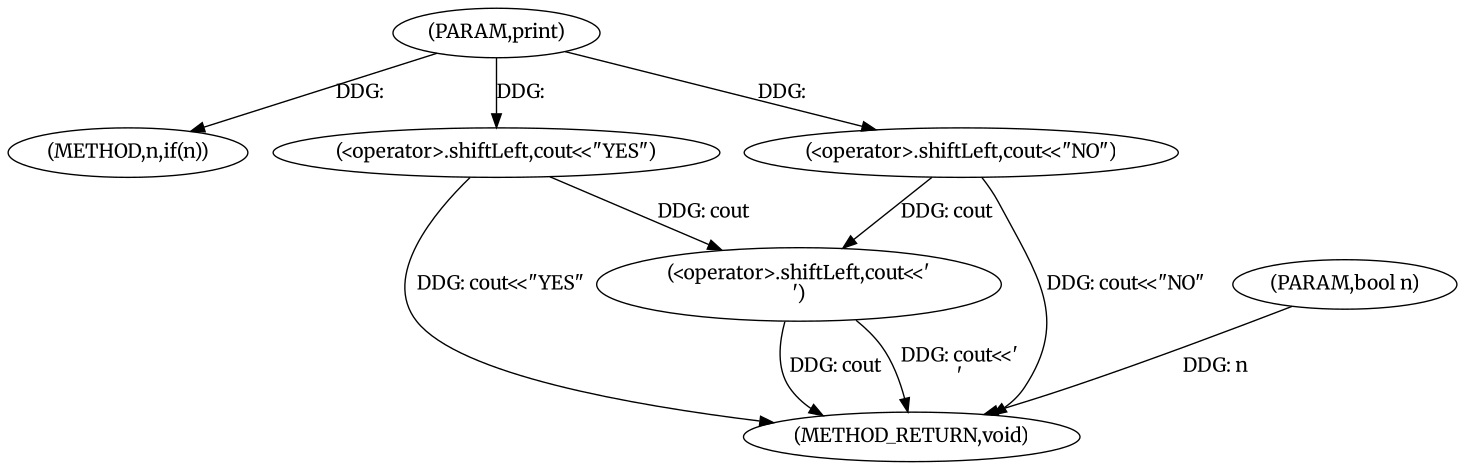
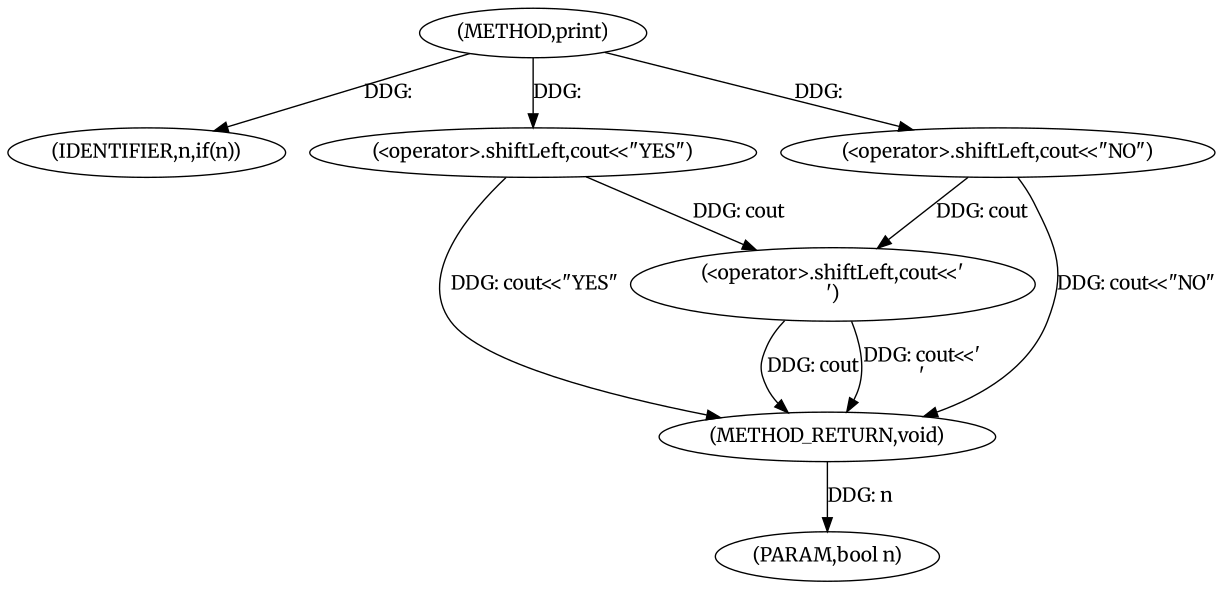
(496, 33) -> (533, 33)
(128, 153) -> (147, 153)
(1146, 361) -> (827, 490)
